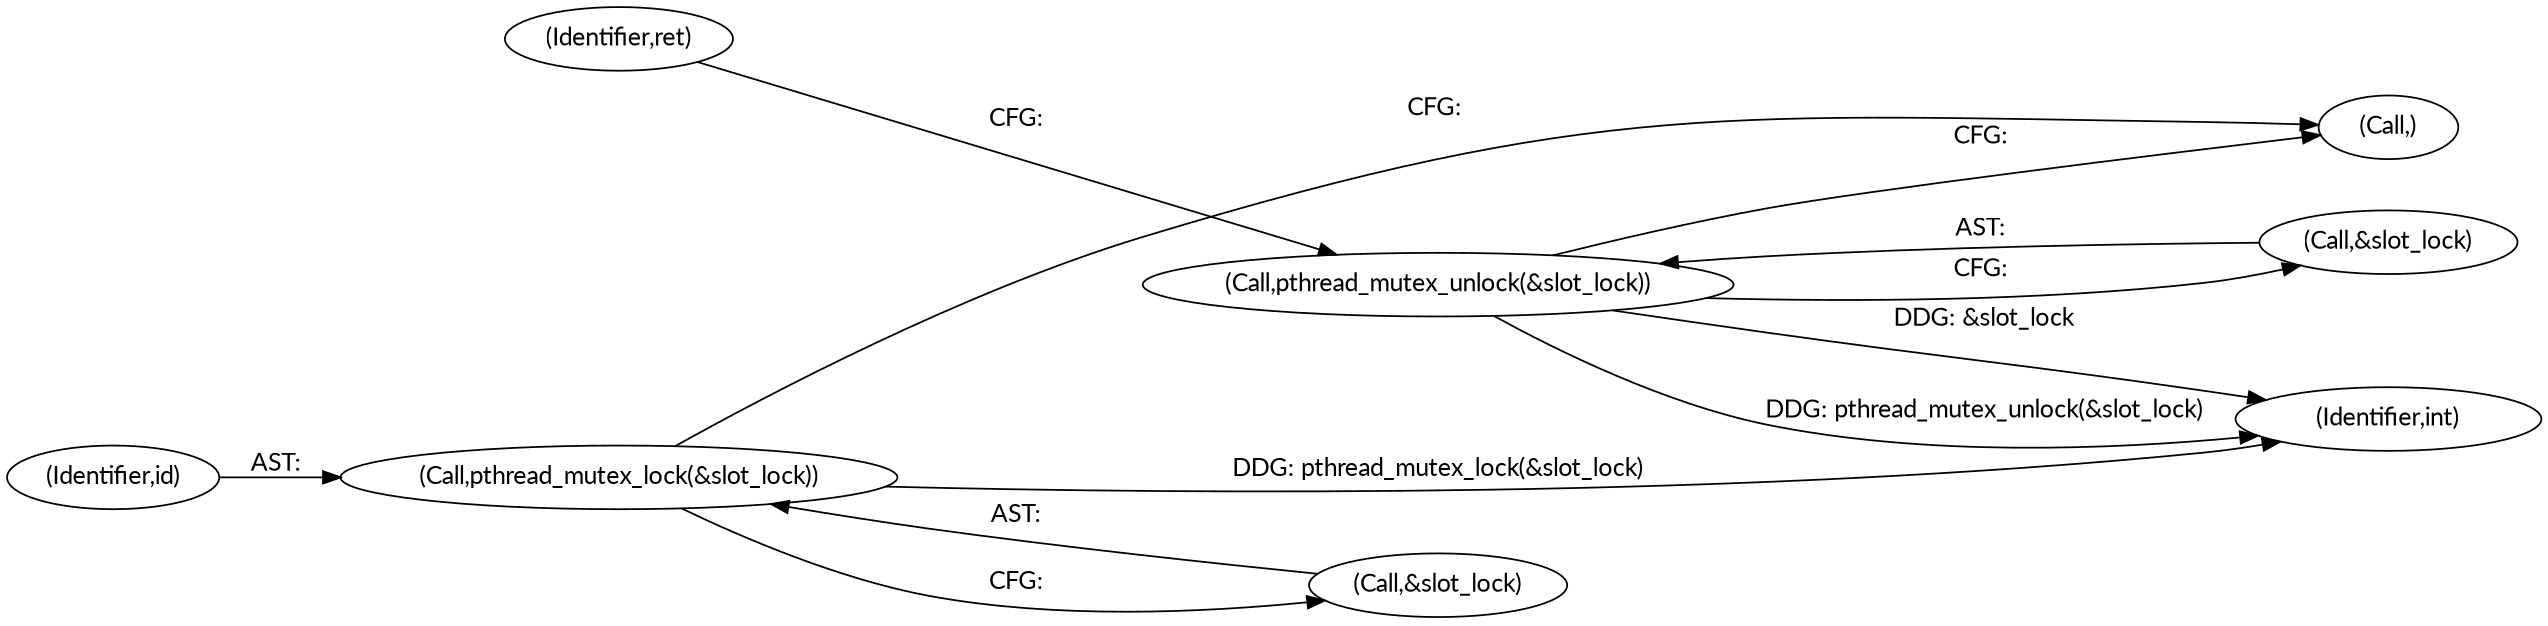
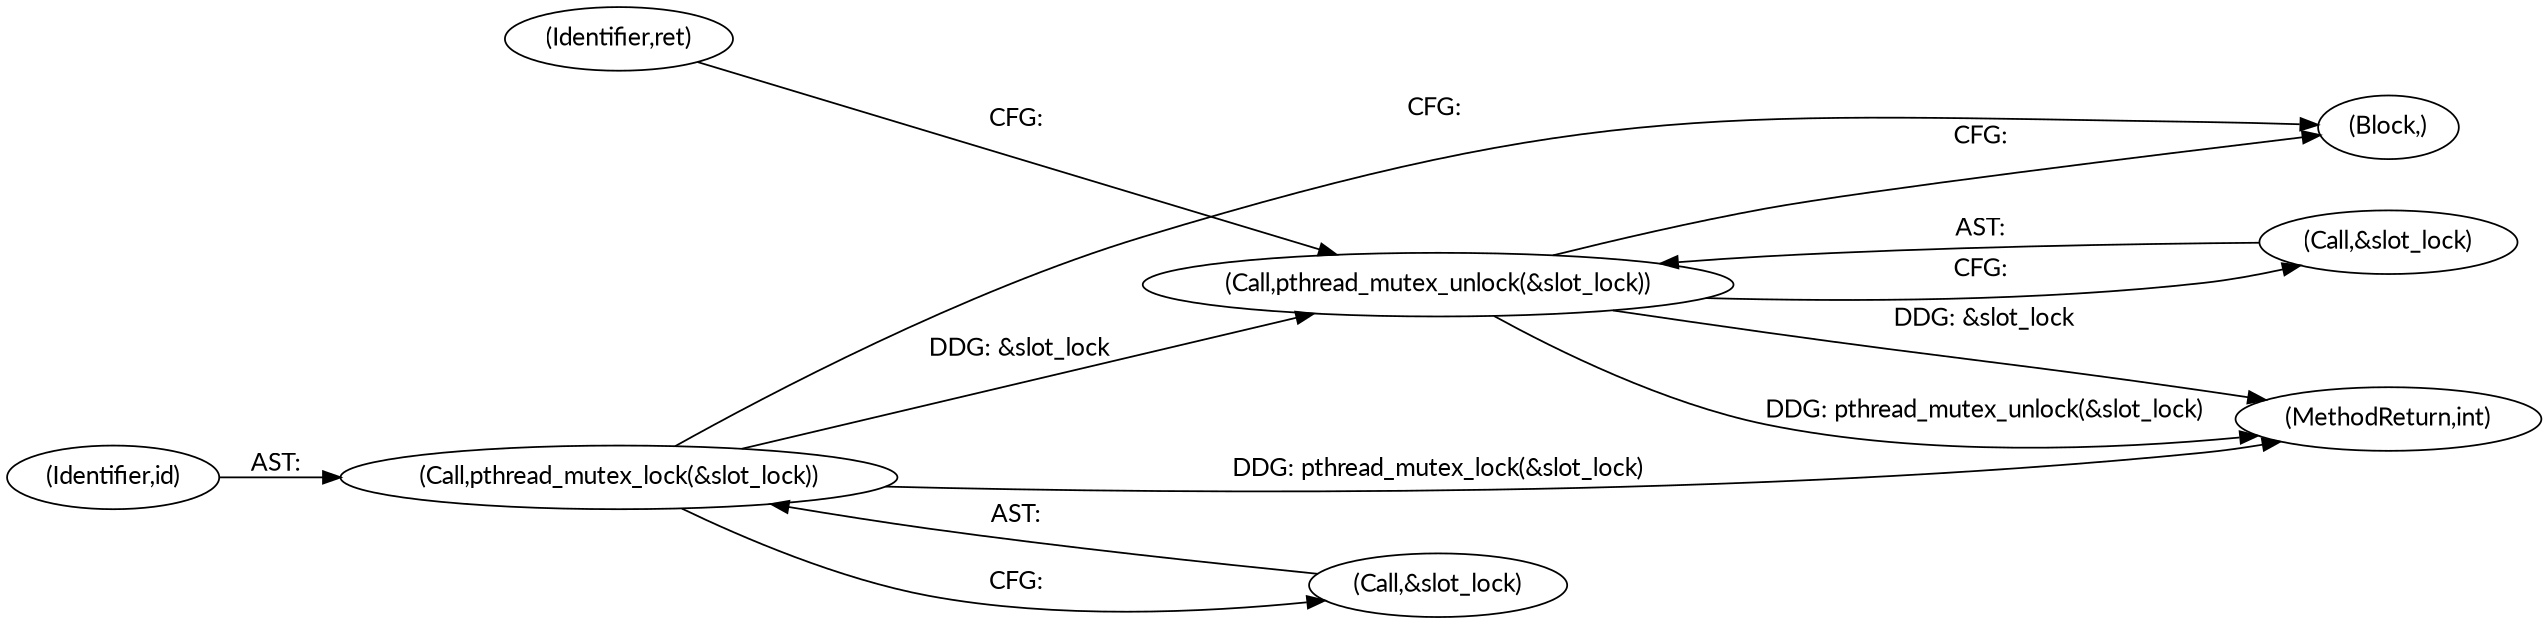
(2388, 127) -> (2388, 127)
none -> (1019, 383)
(2388, 419) -> (2388, 419)
